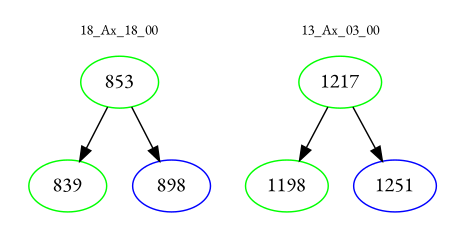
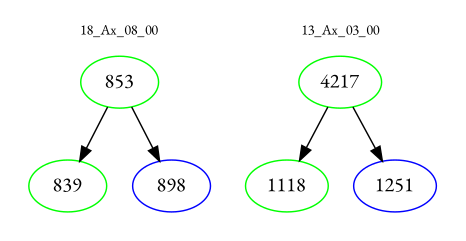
(120, 31) -> (120, 31)
(340, 82) -> (340, 82)
(287, 186) -> (287, 186)
